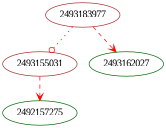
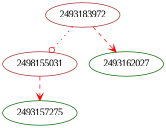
(83, 15) -> (83, 15)
(40, 64) -> (40, 64)
(40, 113) -> (40, 113)
